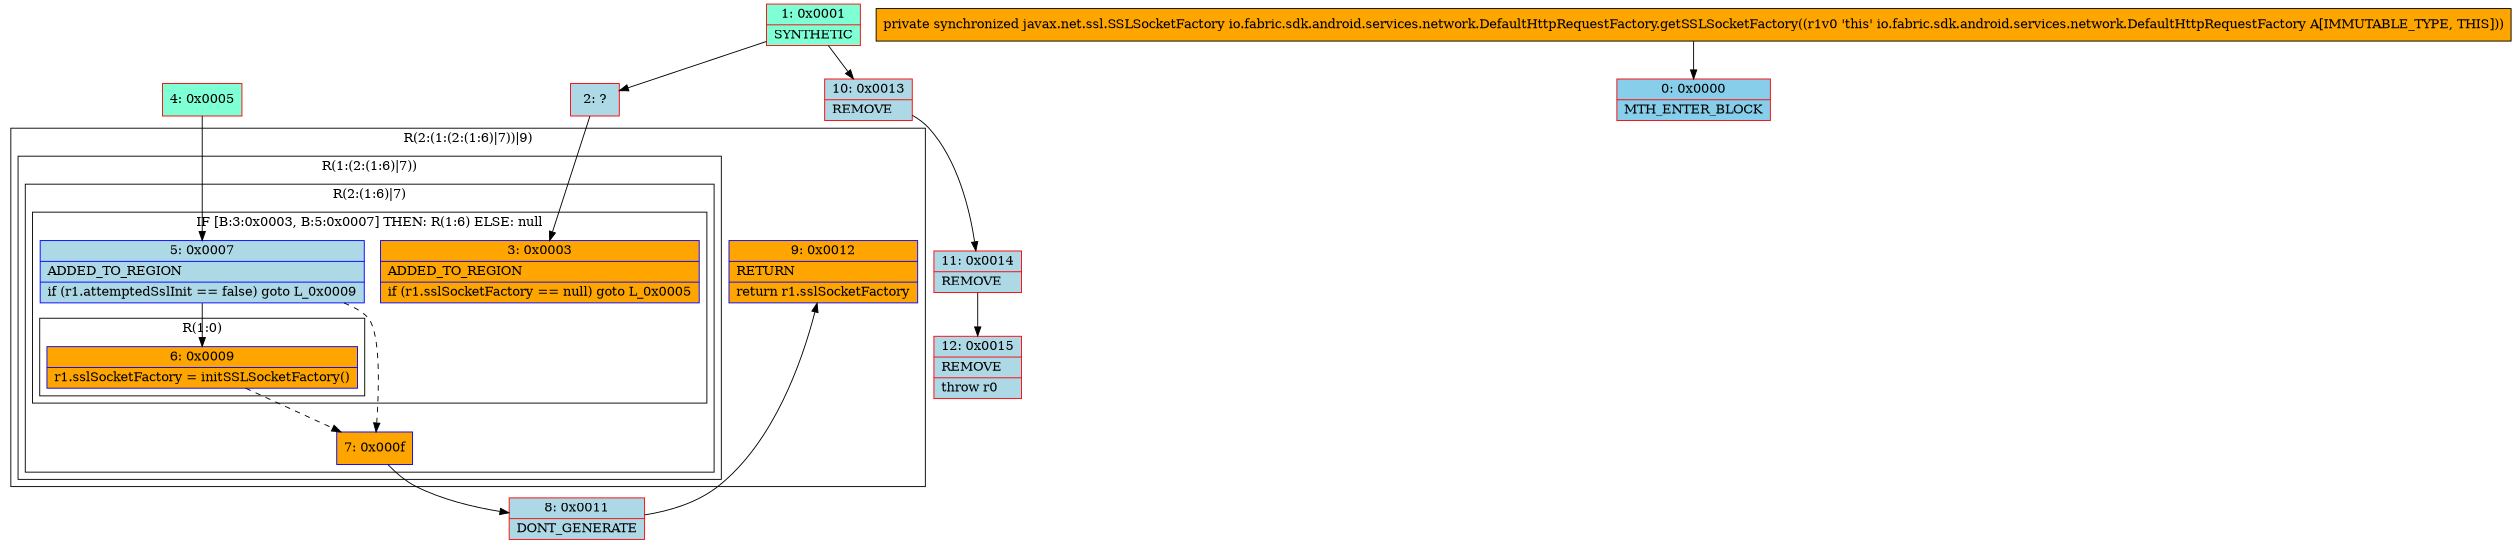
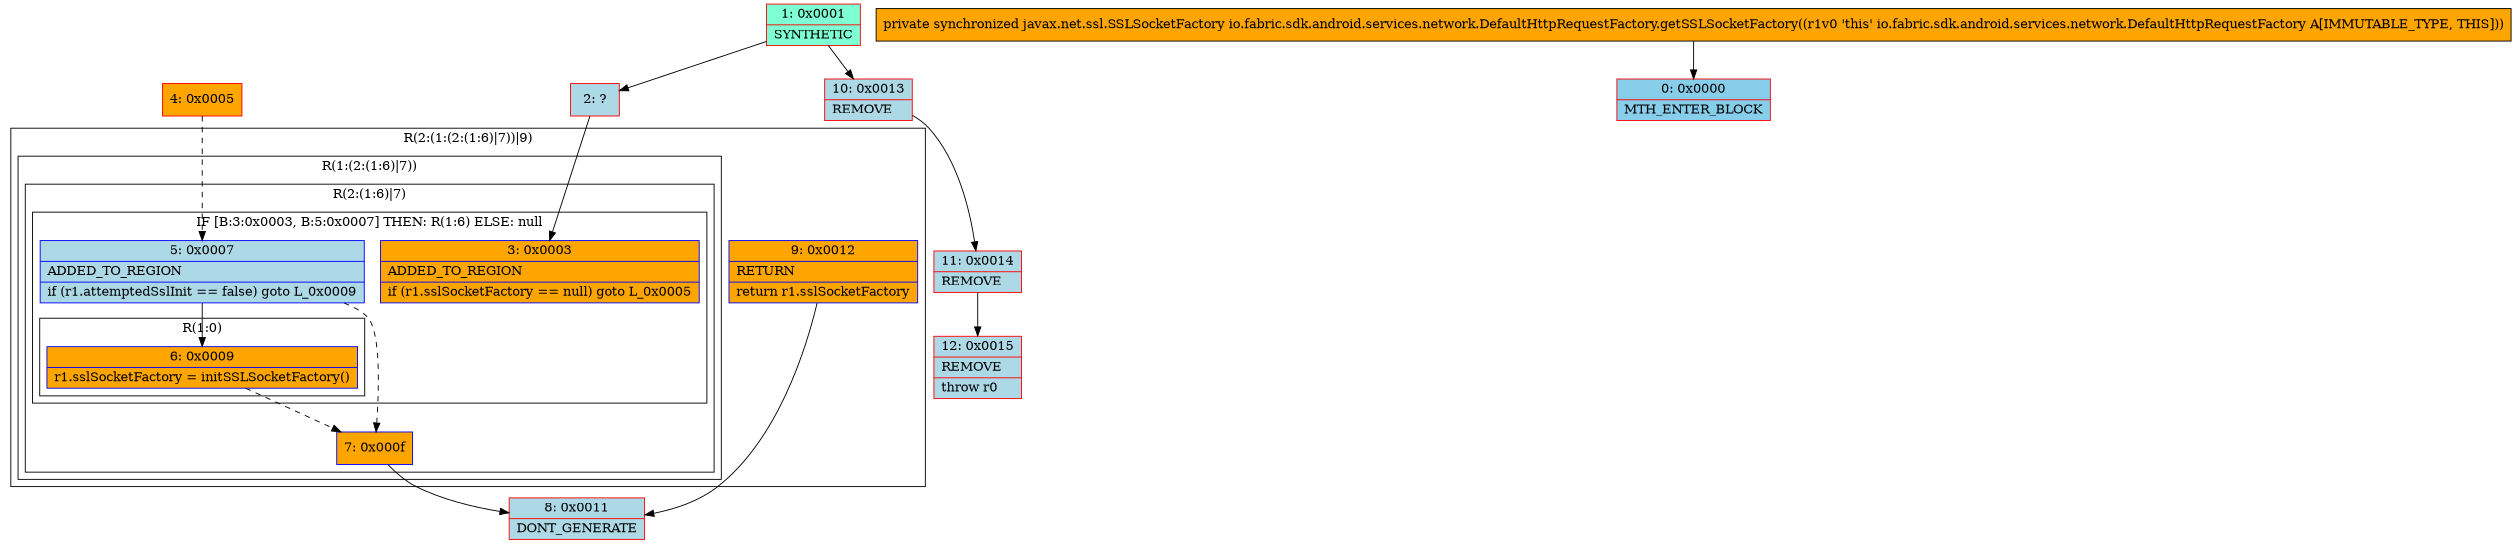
(202, 100) -> (202, 100)
(202, 174) -> (202, 174)
(759, 441) -> (764, 433)
